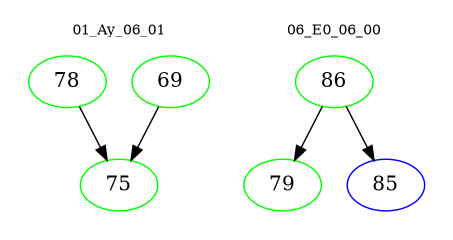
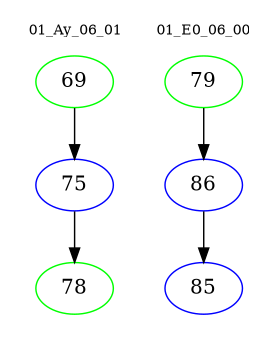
(334, 31) -> (204, 31)
(334, 82) -> (204, 185)
(90, 127) -> (75, 230)
(312, 127) -> (204, 126)
(119, 185) -> (75, 185)
